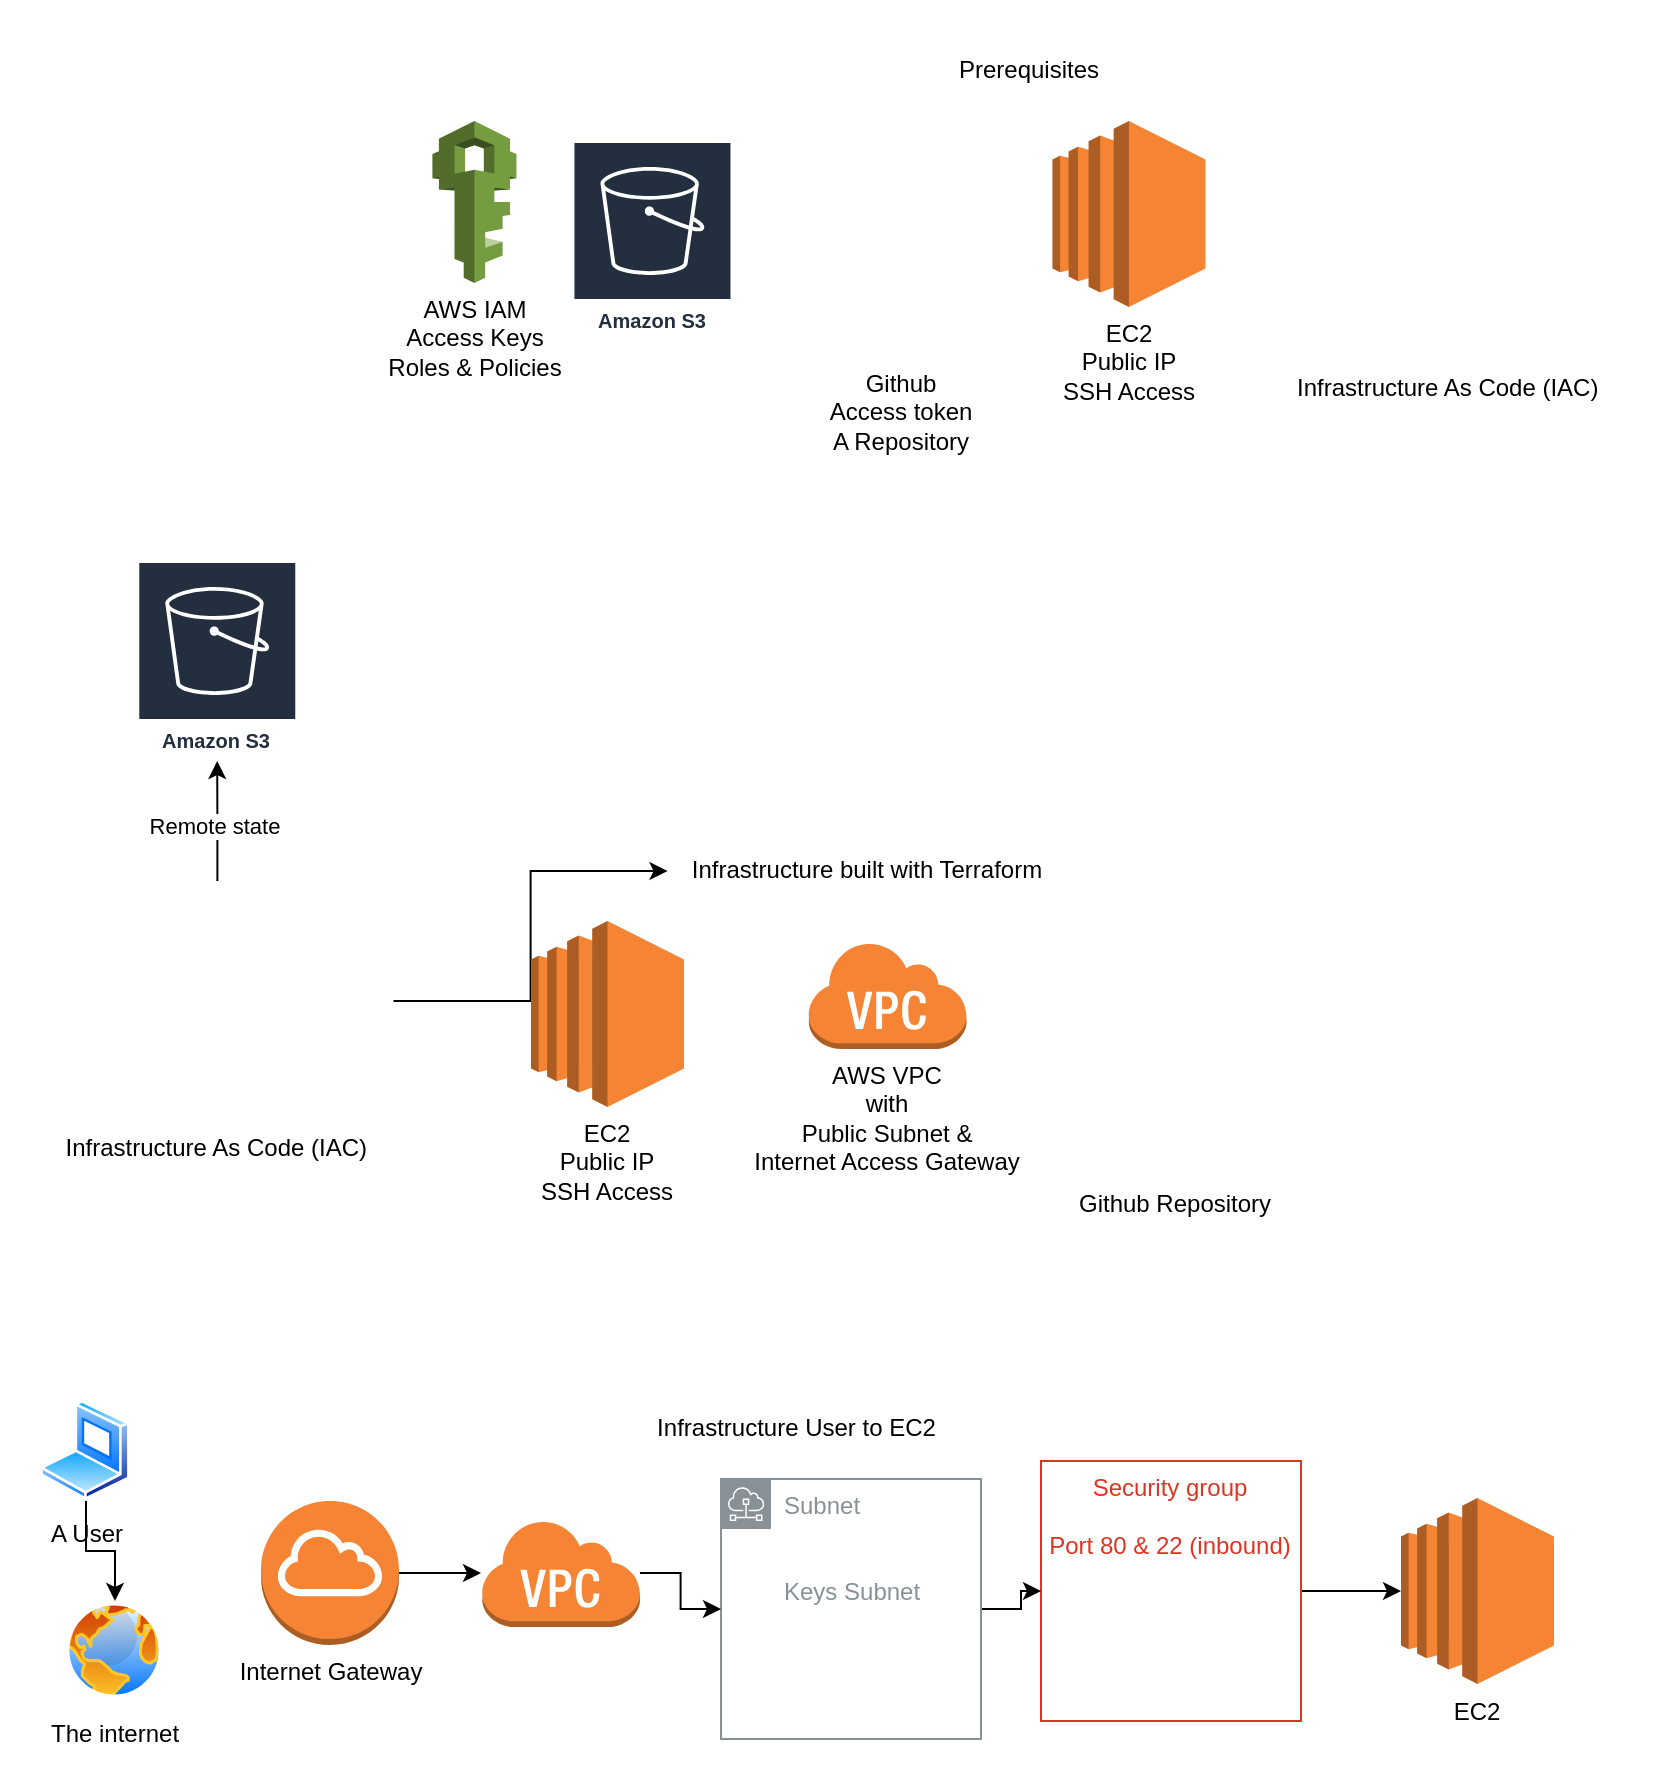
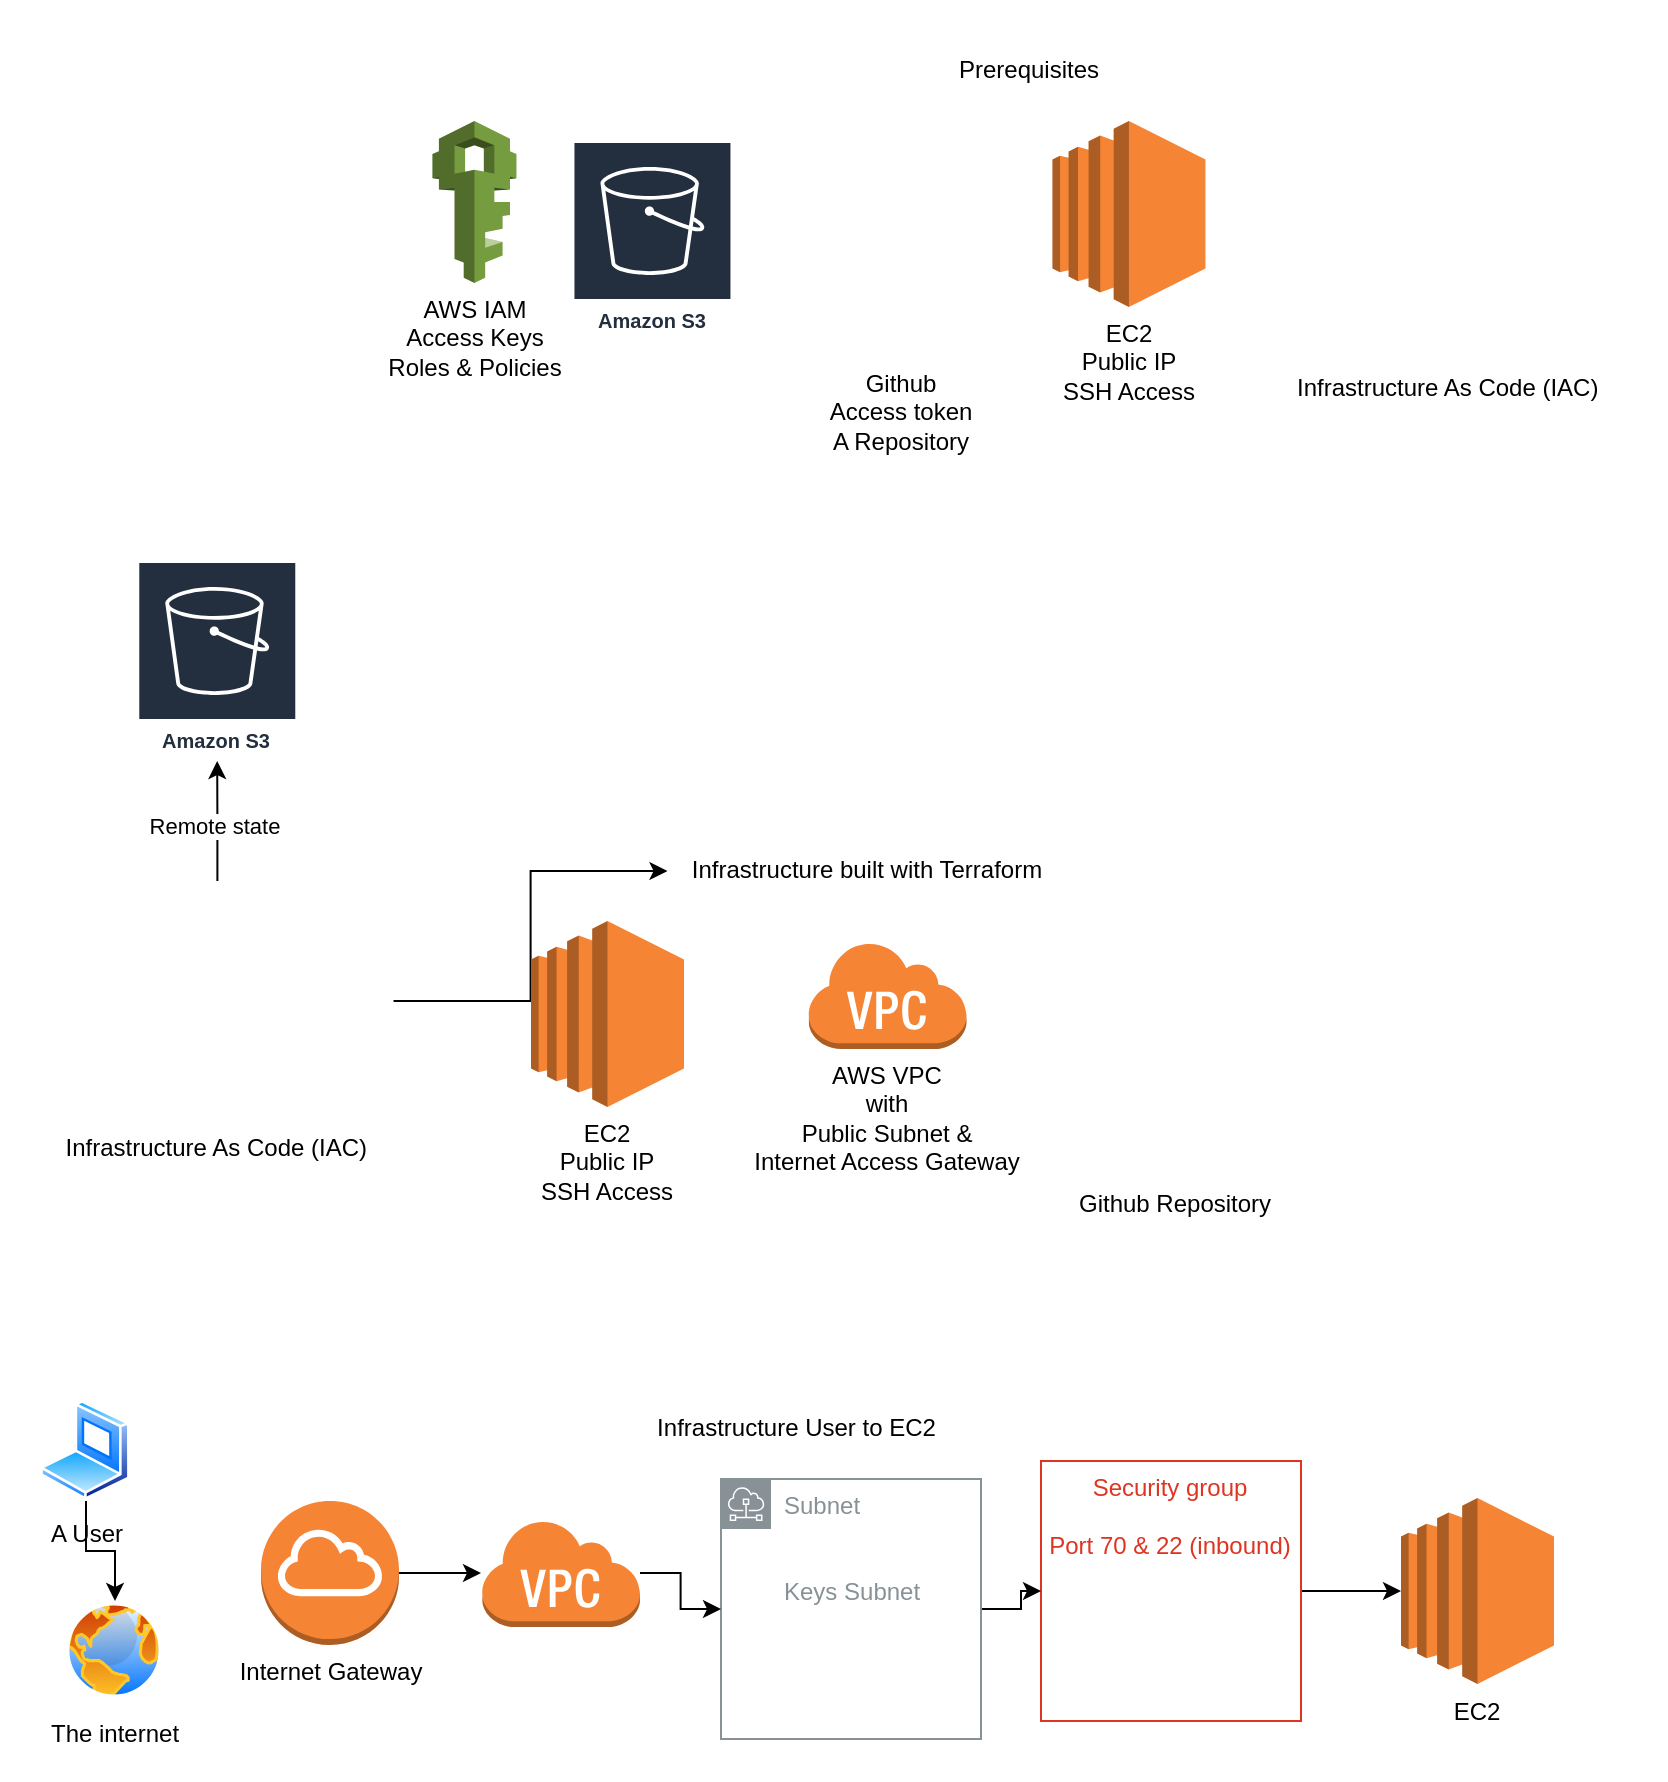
(1171, 1518) -> (1171, 1518)
